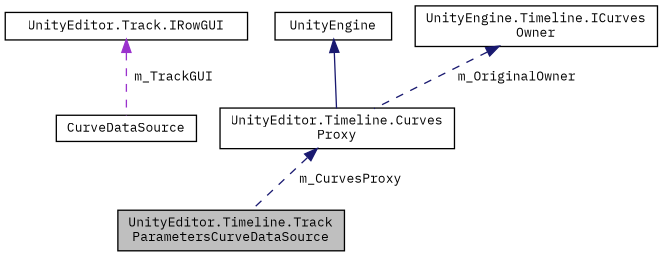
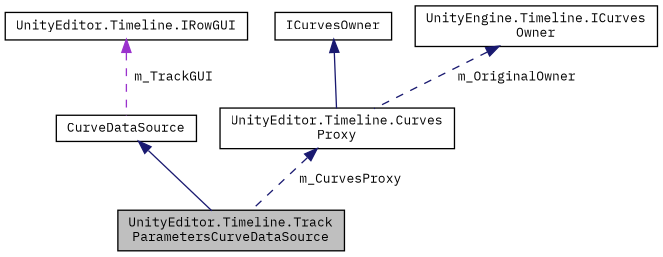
(126, 26) -> (126, 26)
(333, 26) -> (333, 26)
none -> (180, 181)
